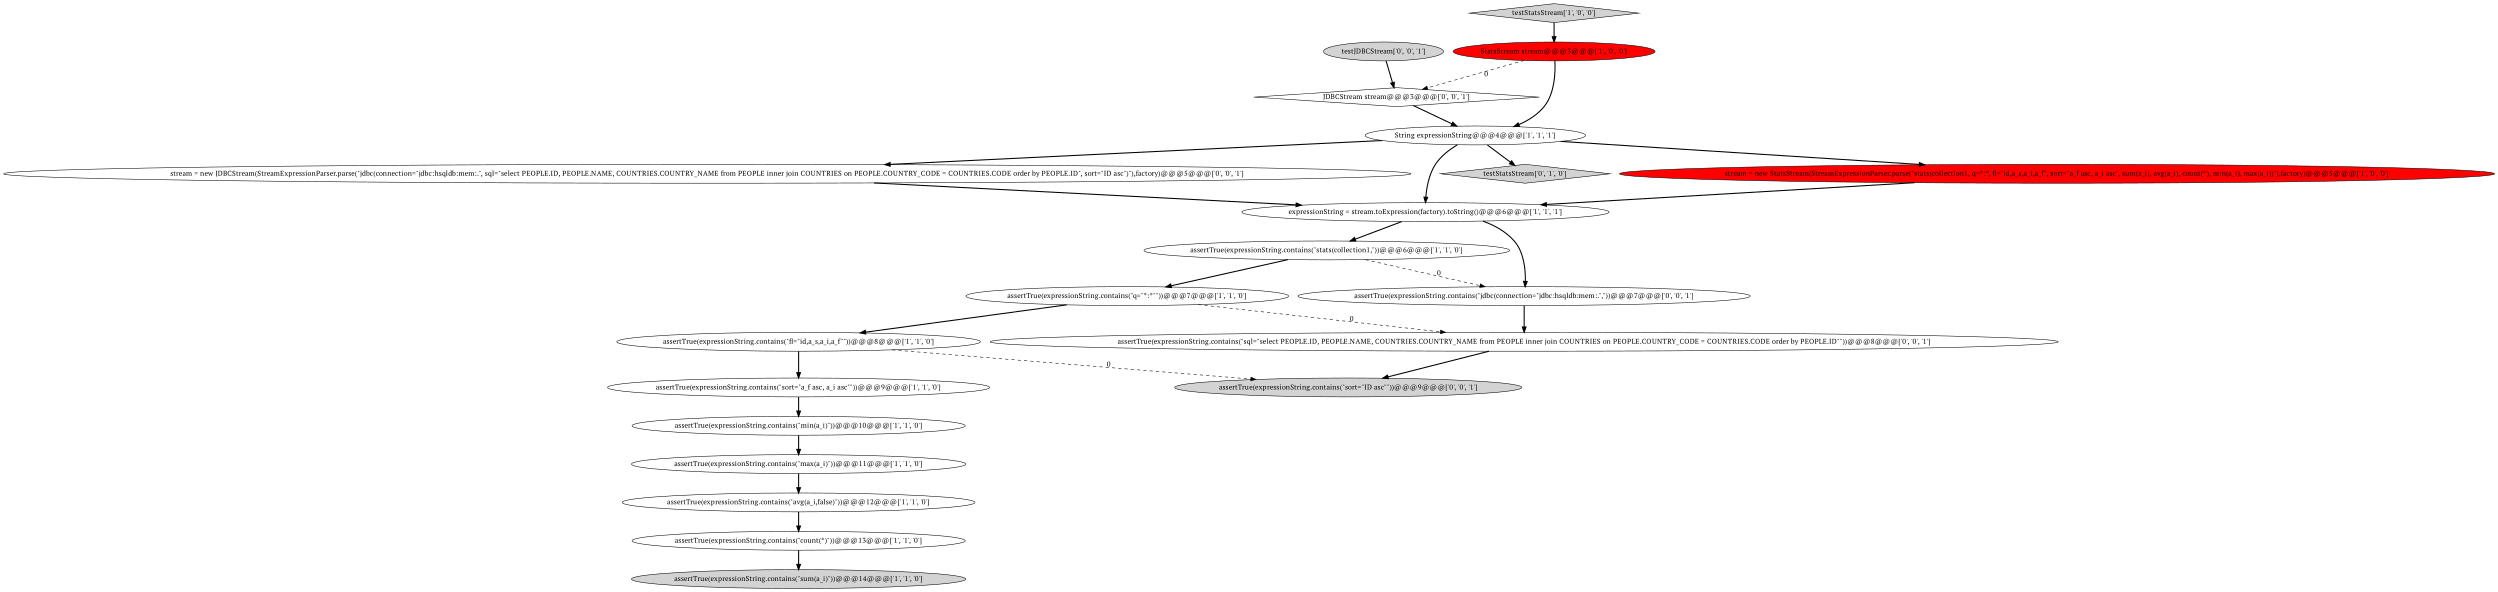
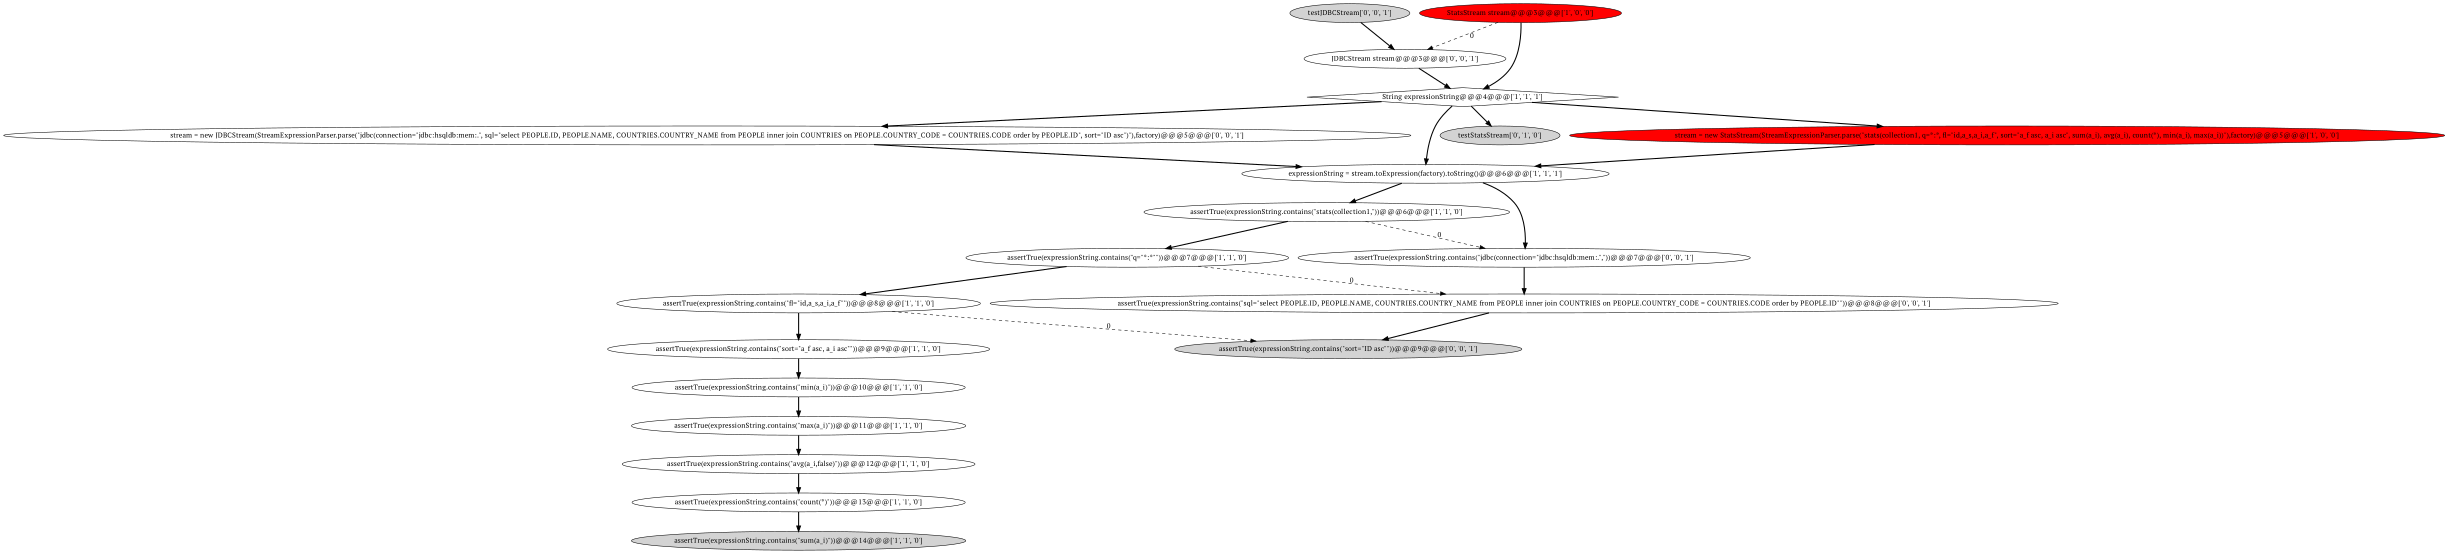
(1554, 13) -> none
(1397, 97) -> (1405, 59)
(1475, 135) -> (1463, 97)
(1525, 174) -> (1500, 135)
